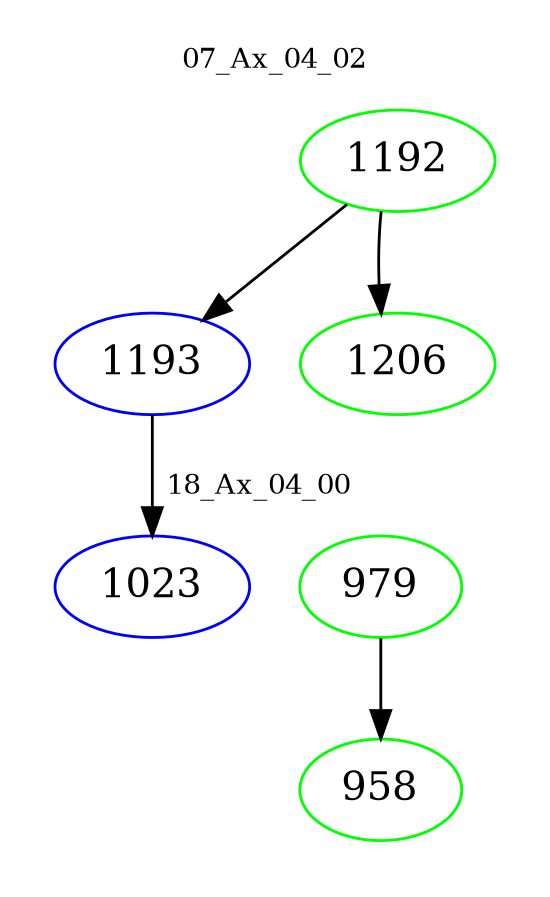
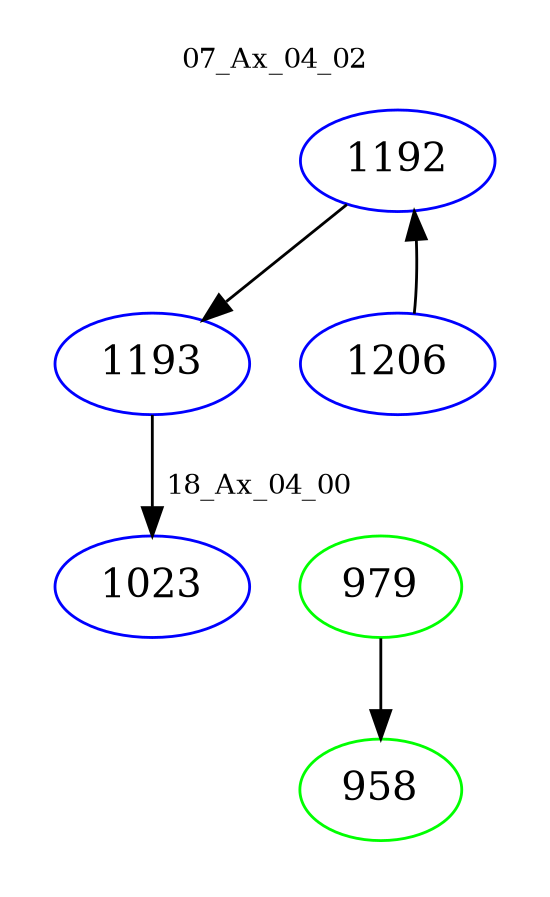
(398, 161) -> (398, 161)
(379, 248) -> (417, 277)
(398, 364) -> (398, 364)
